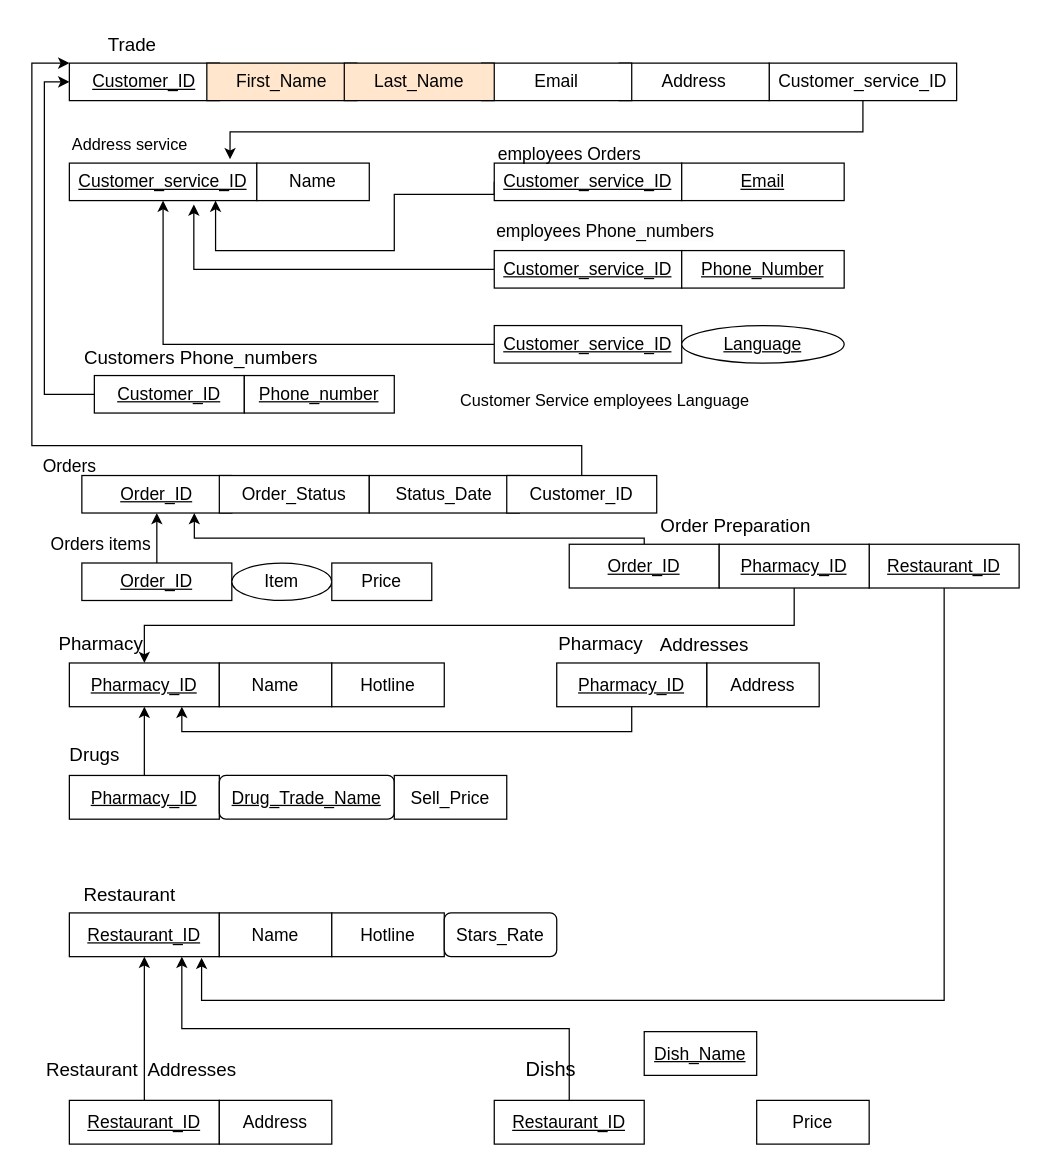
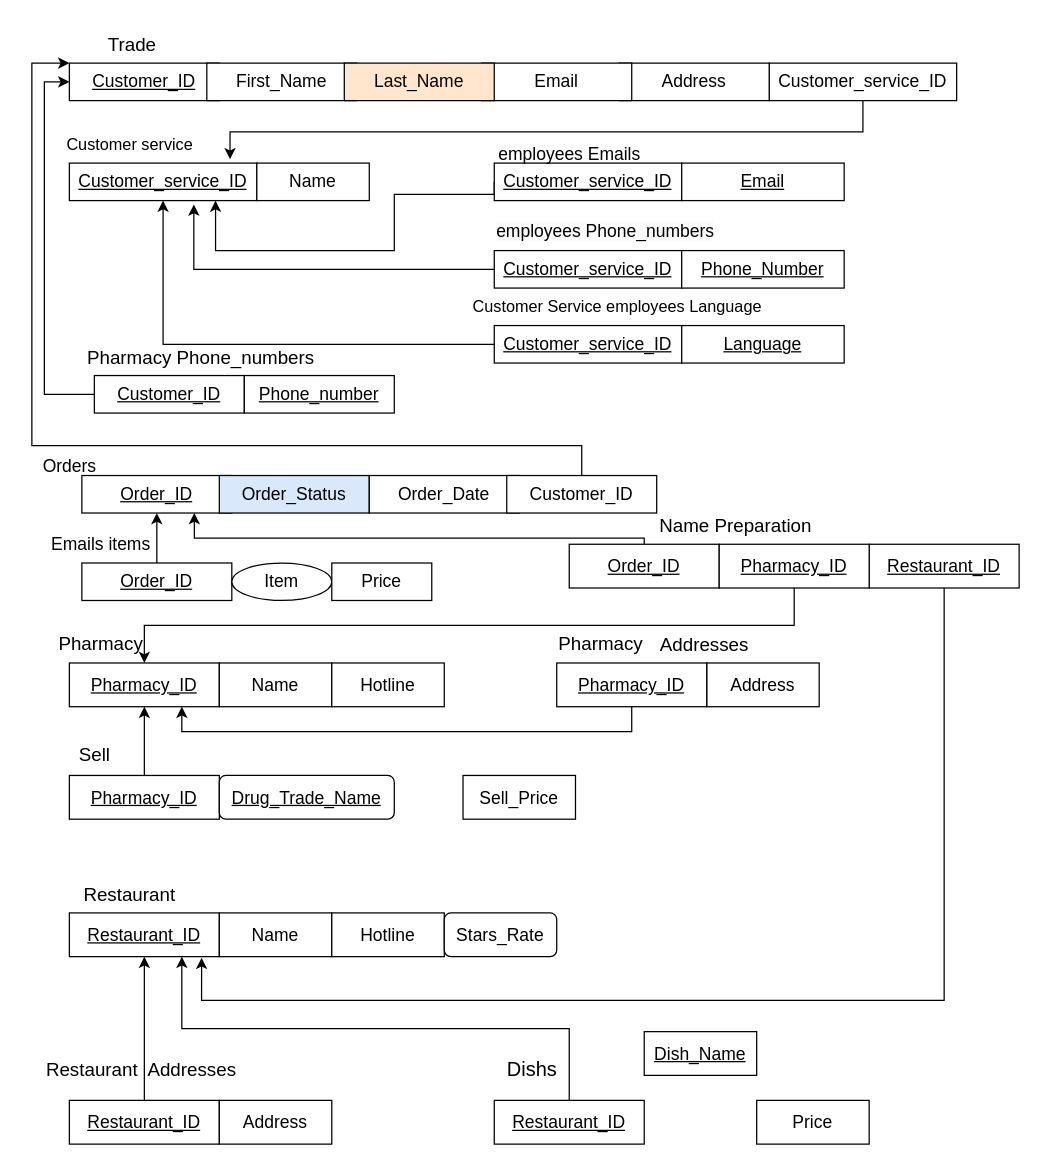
(282, 82) -> (282, 82)
(133, 144) -> (133, 144)
(570, 154) -> (570, 154)
(763, 344) -> (763, 344)
(201, 357) -> (201, 357)
(607, 401) -> (619, 307)
(294, 494) -> (294, 494)
(444, 494) -> (444, 494)
(739, 526) -> (739, 526)
(101, 544) -> (101, 544)
(95, 754) -> (95, 754)
(451, 798) -> (519, 798)
(551, 1069) -> (532, 1069)
